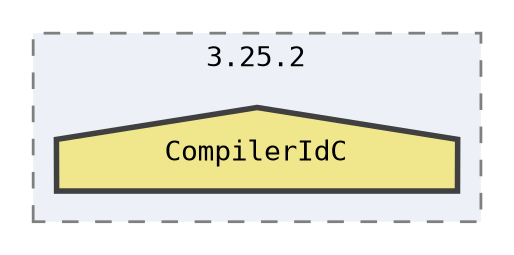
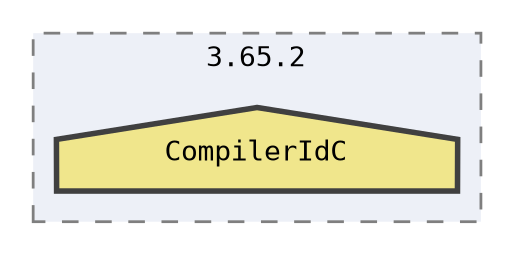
(257, 59) -> (257, 59)
